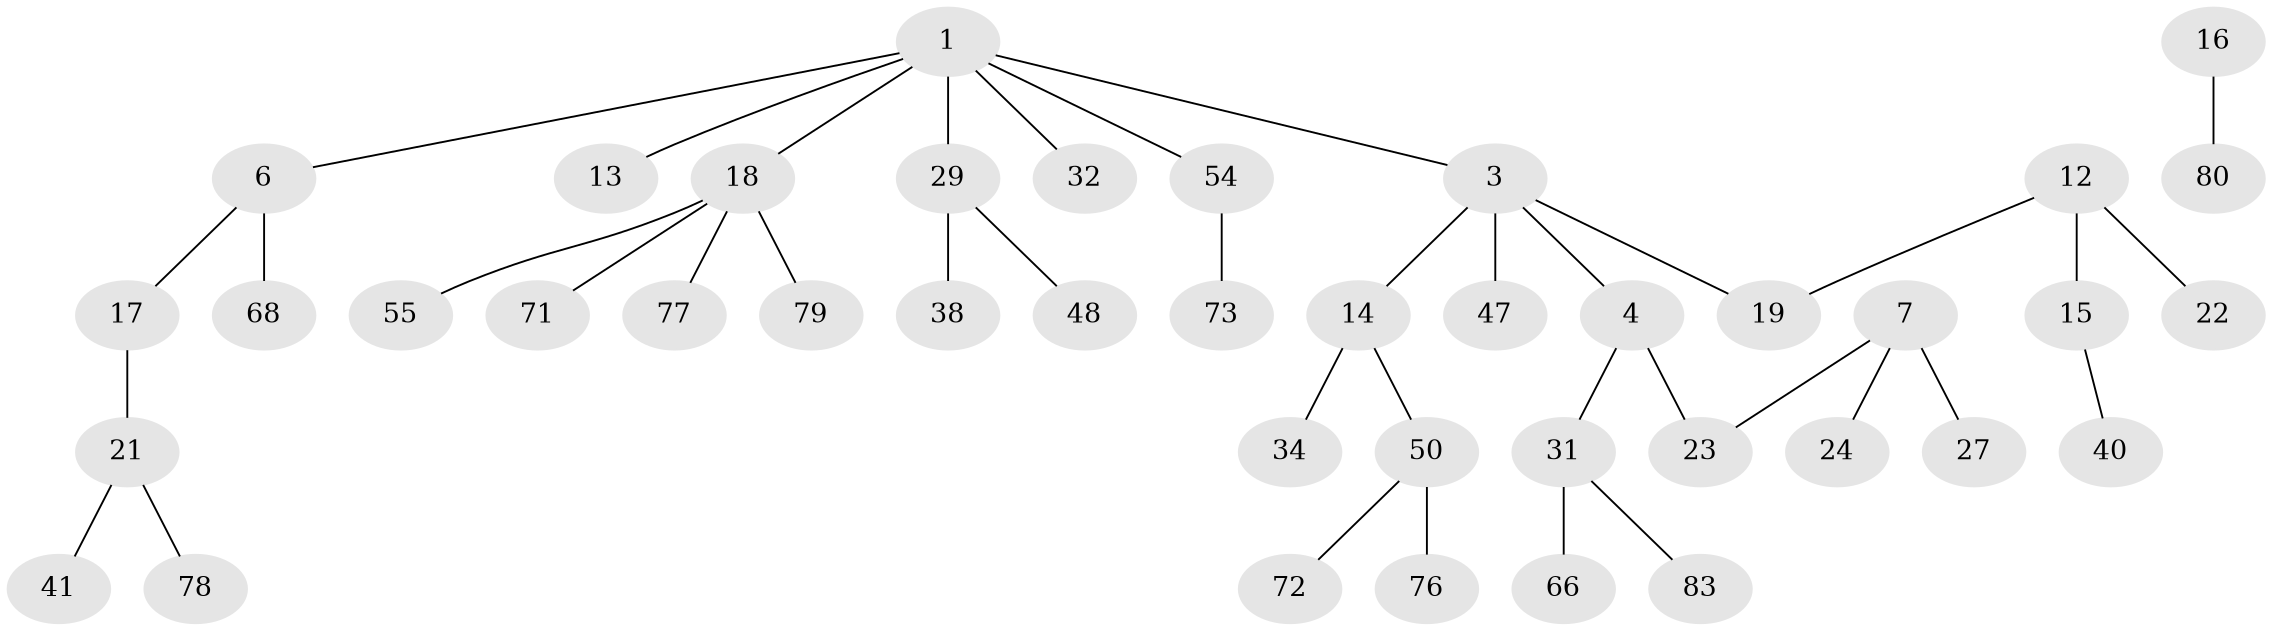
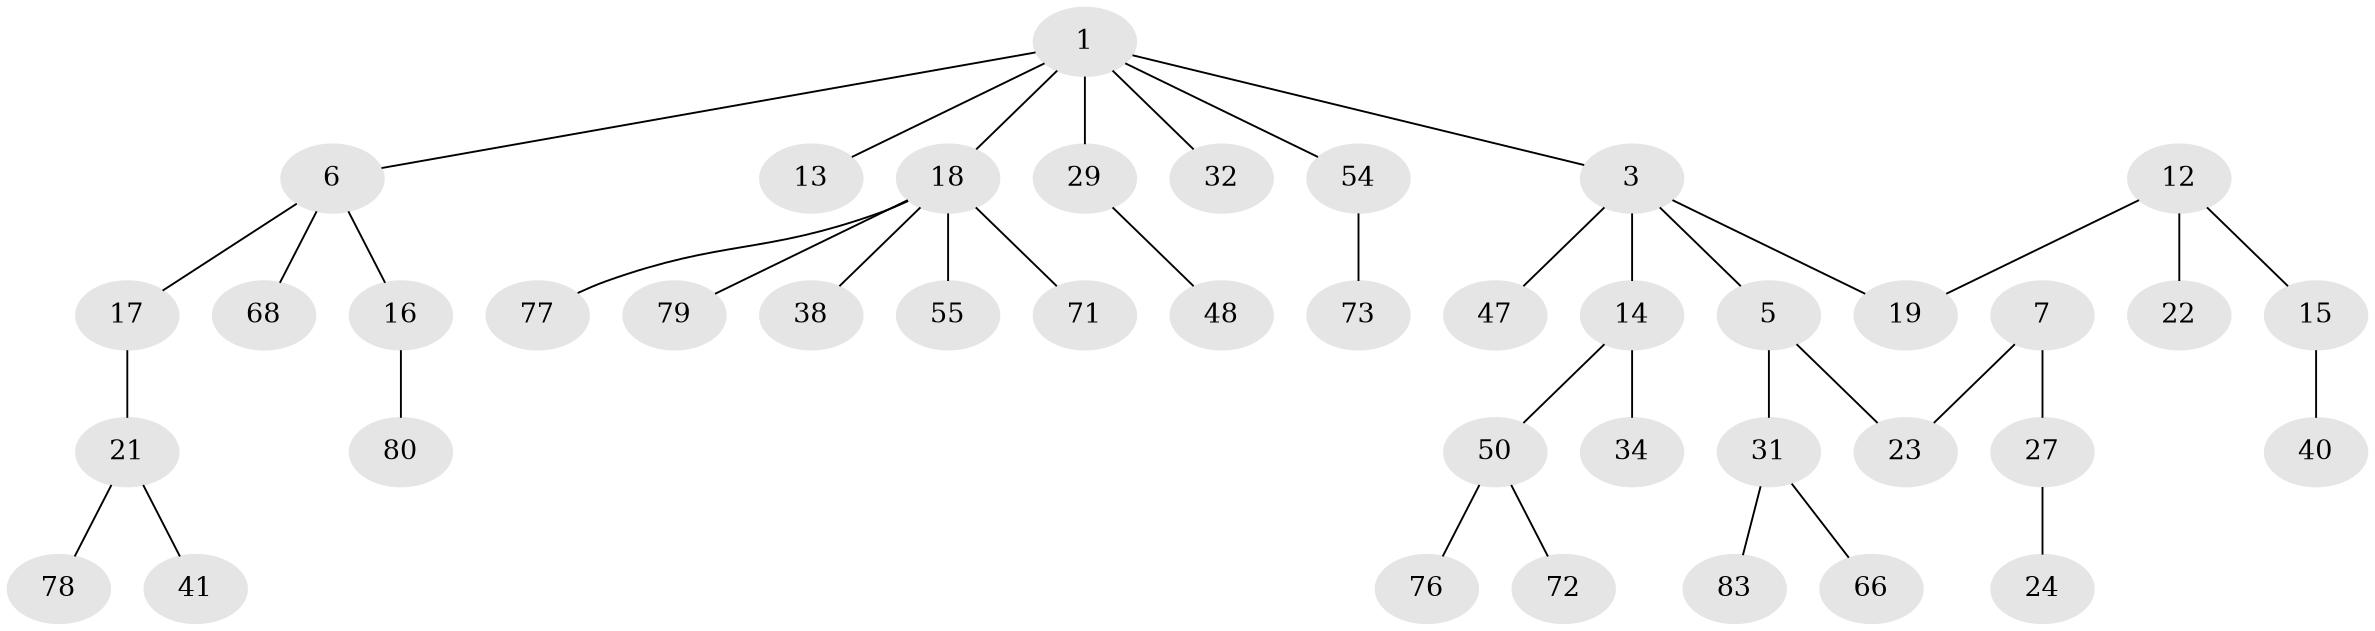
none -> (367, 247)
(948, 247) -> (880, 247)
(1632, 315) -> (1769, 315)
(1871, 384) -> (2043, 521)
